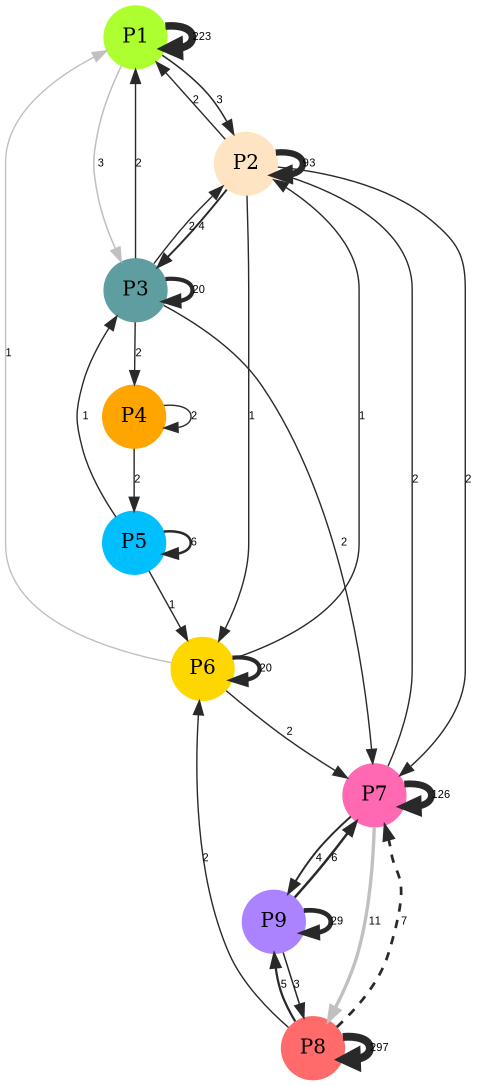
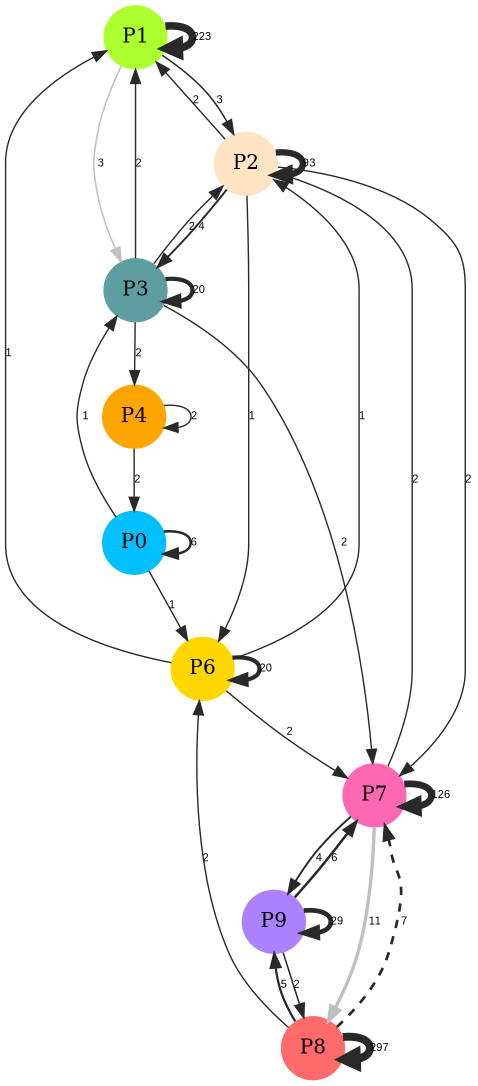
(6, 391) -> (6, 391)
(134, 543) -> (134, 543)
(297, 985) -> (297, 985)
